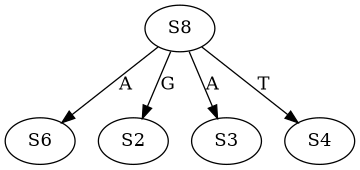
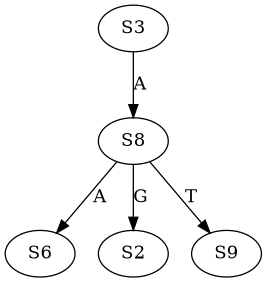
(201, 79) -> (133, 78)
(320, 141) -> (227, 254)
